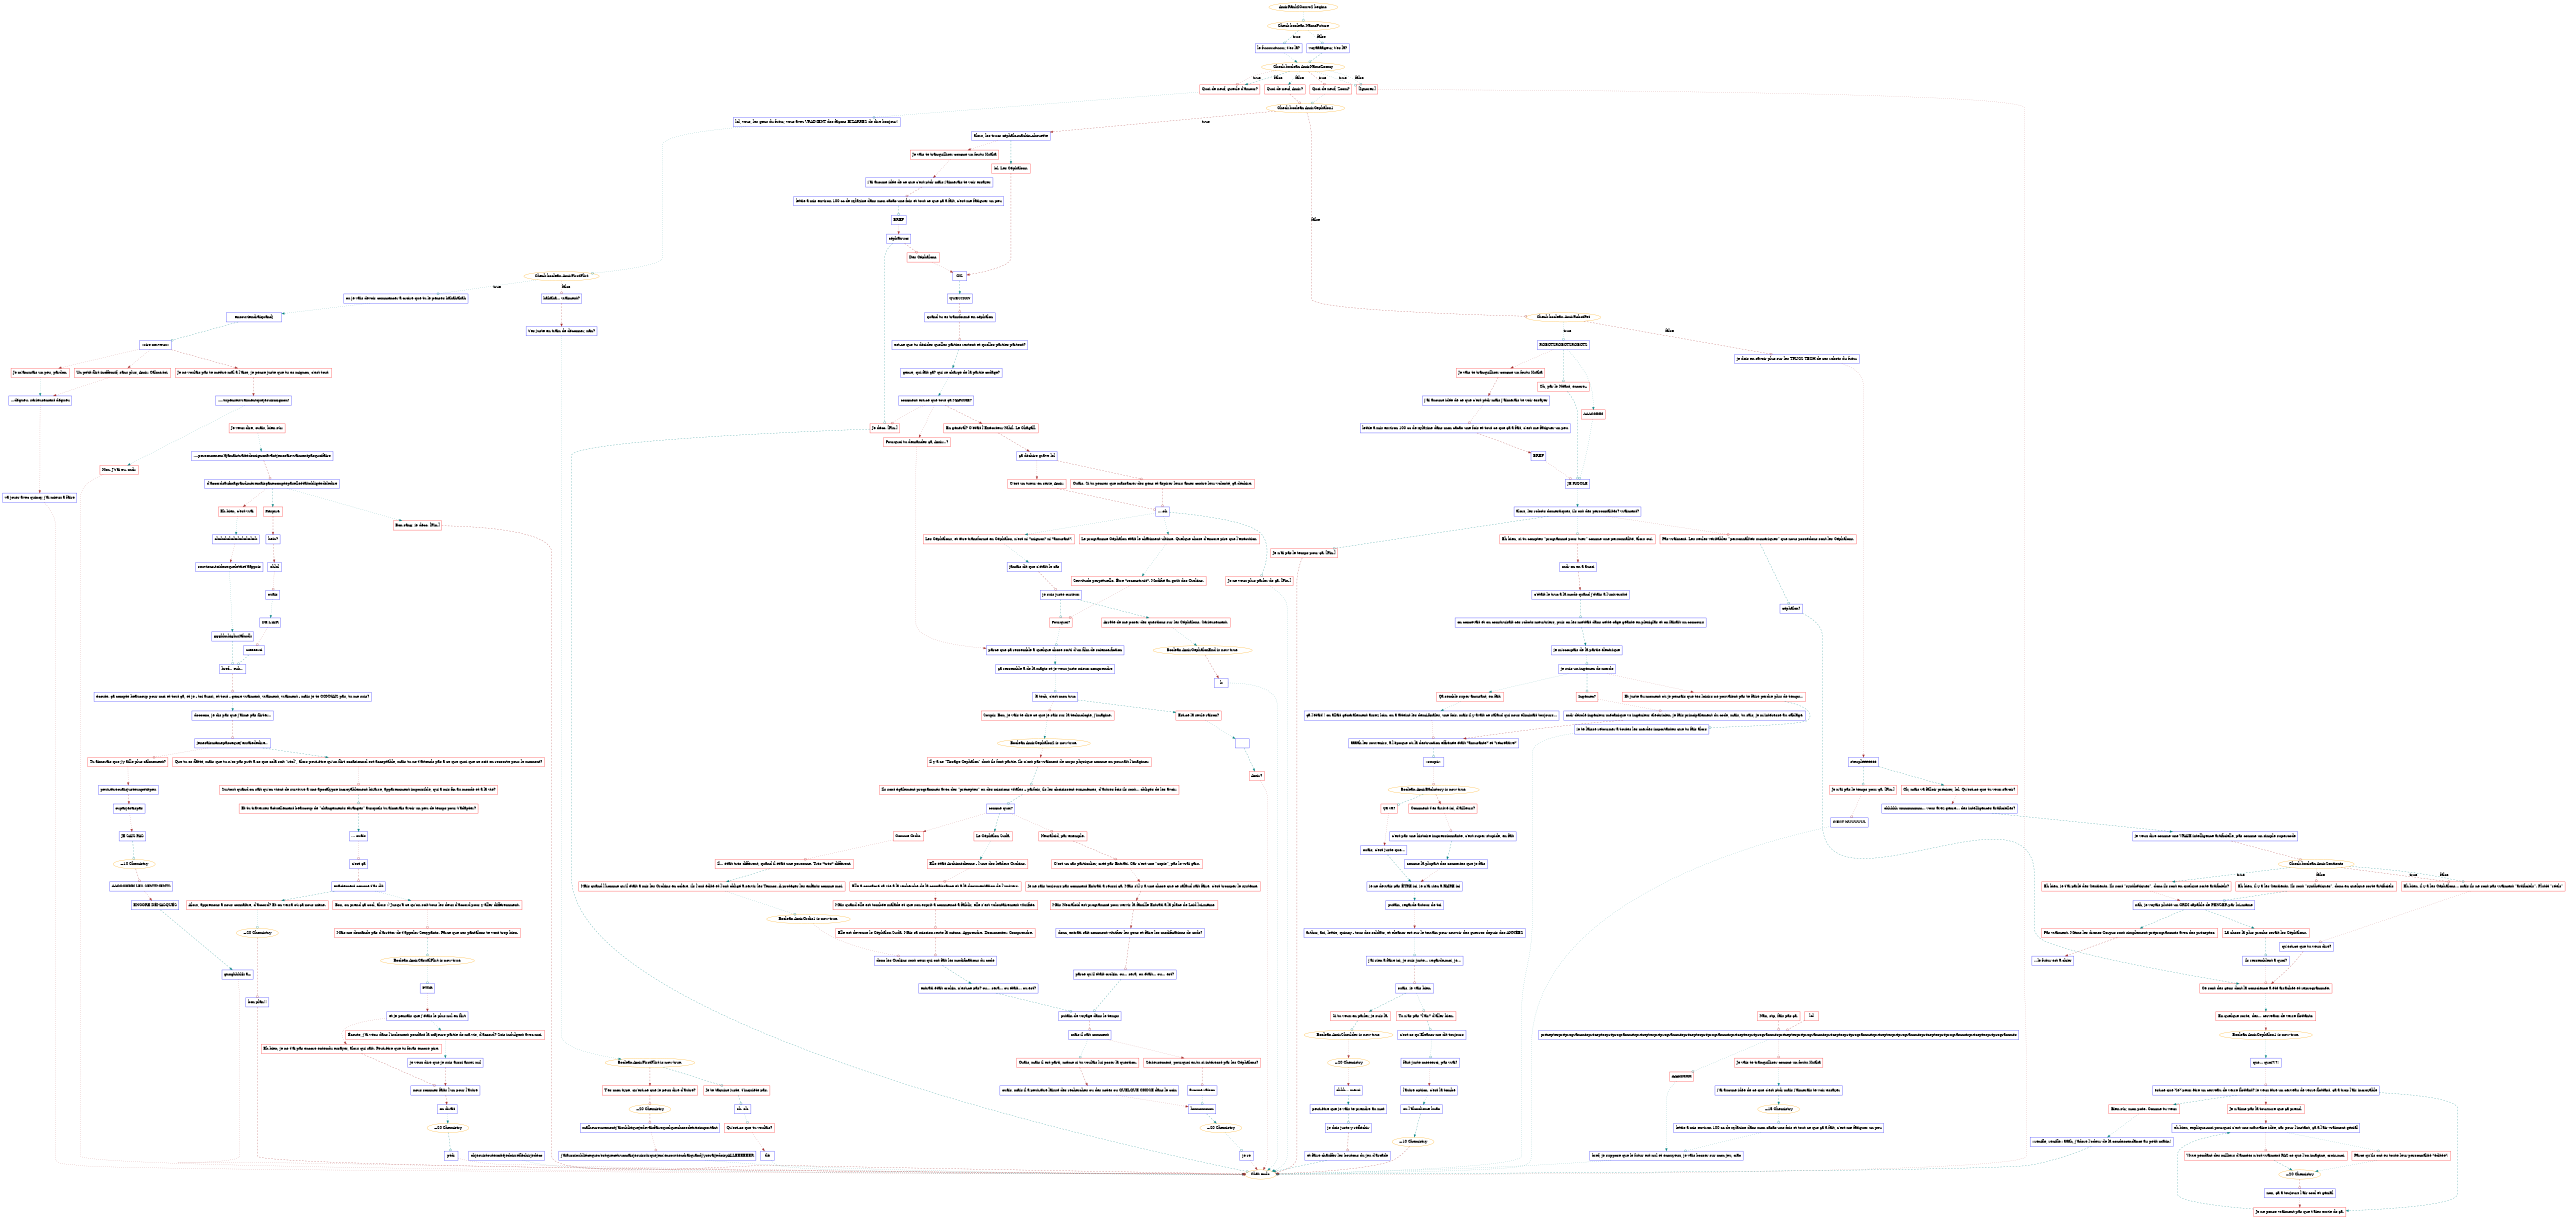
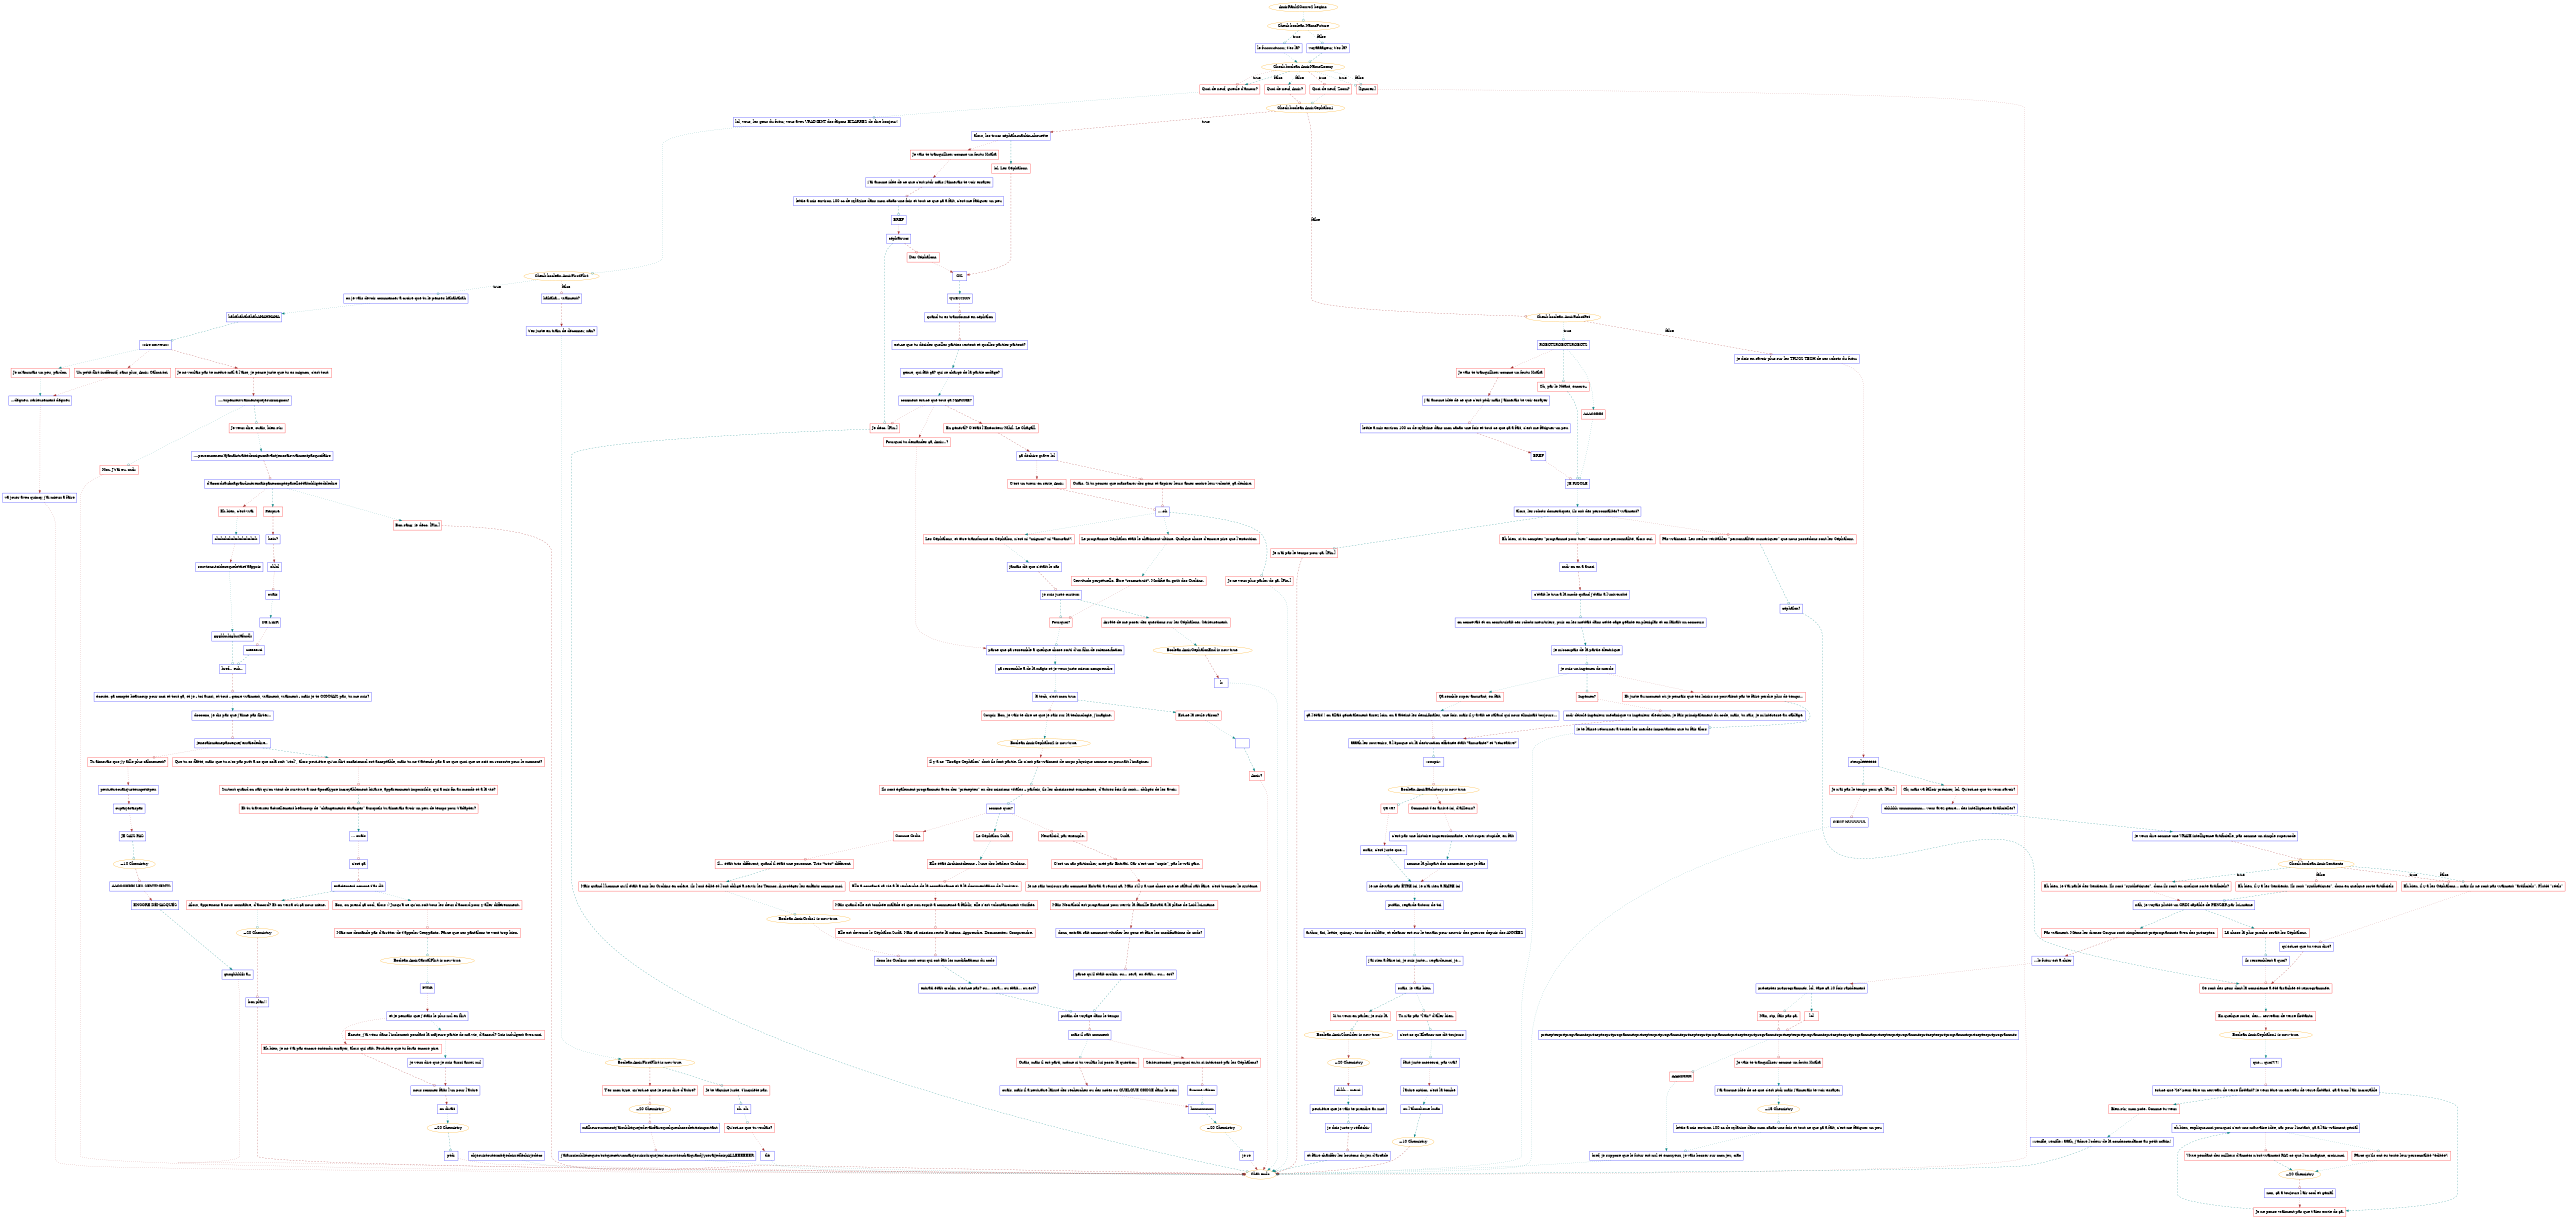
(254, 317) -> (254, 317)
(100, 358) -> (100, 358)
none -> (255, 413)
(187, 435) -> (187, 435)
none -> (1812, 988)
(2266, 1109) -> none
